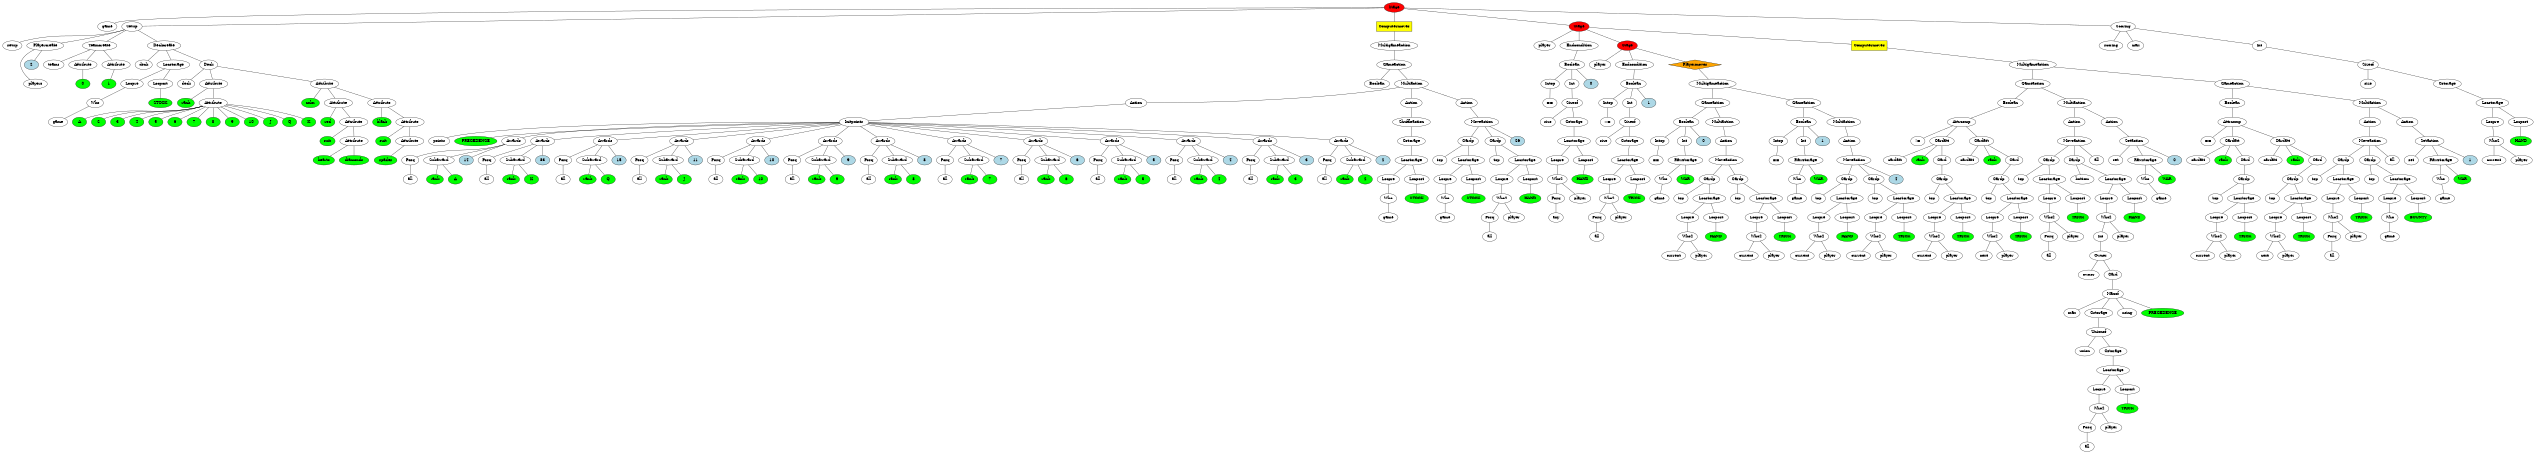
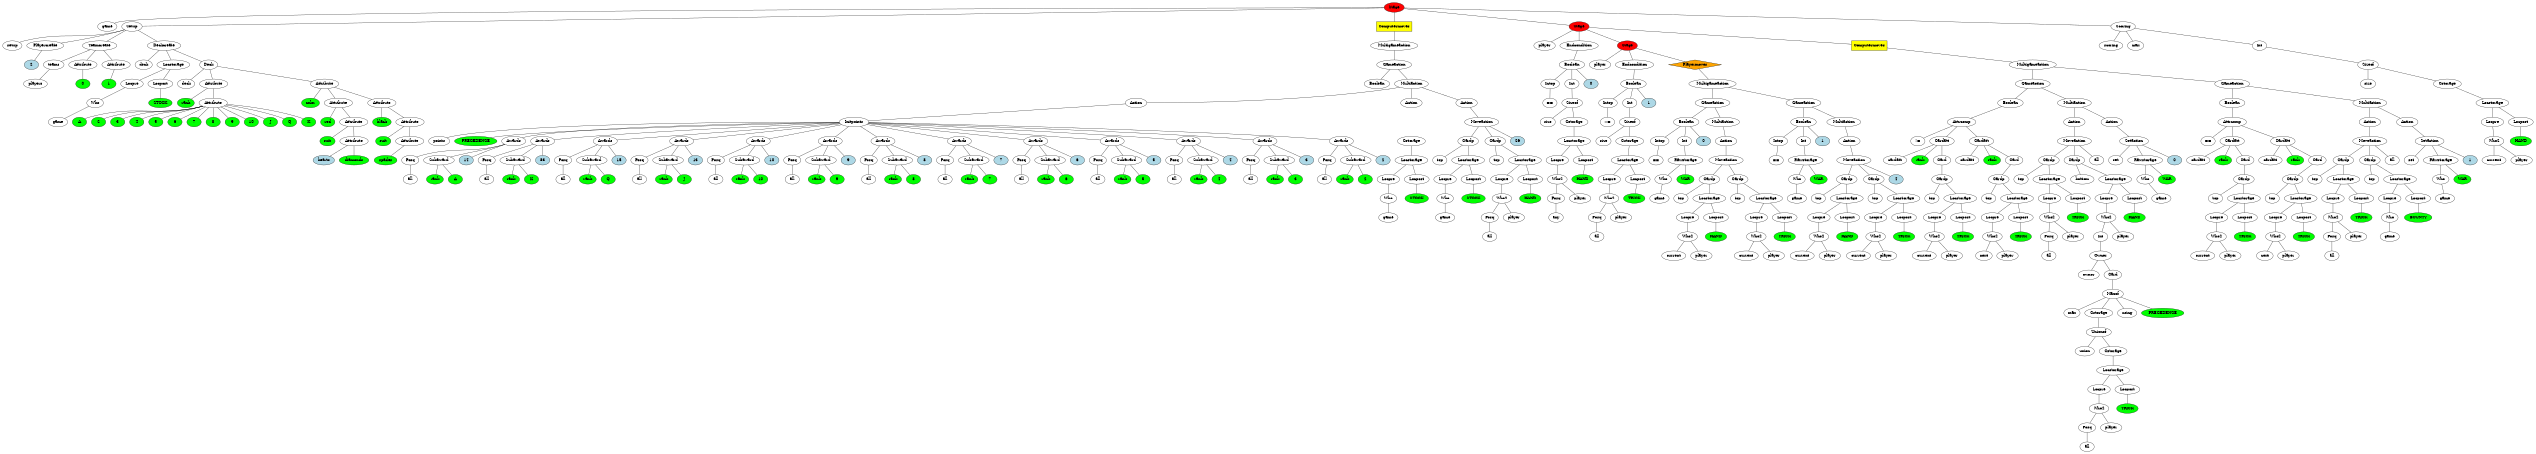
(21, 63) -> (45, 74)
(1411, 122) -> none
(324, 160) -> (324, 160)
(695, 160) -> (695, 160)
